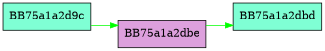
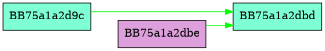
(101, 25) -> (158, 12)
